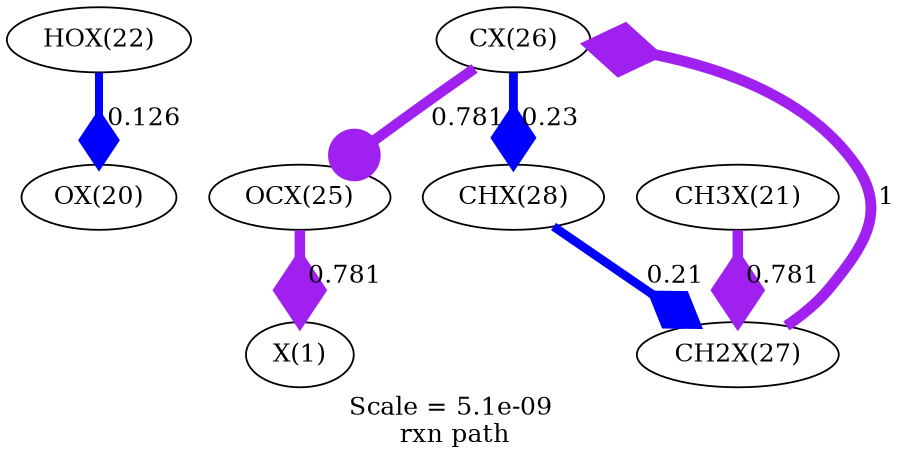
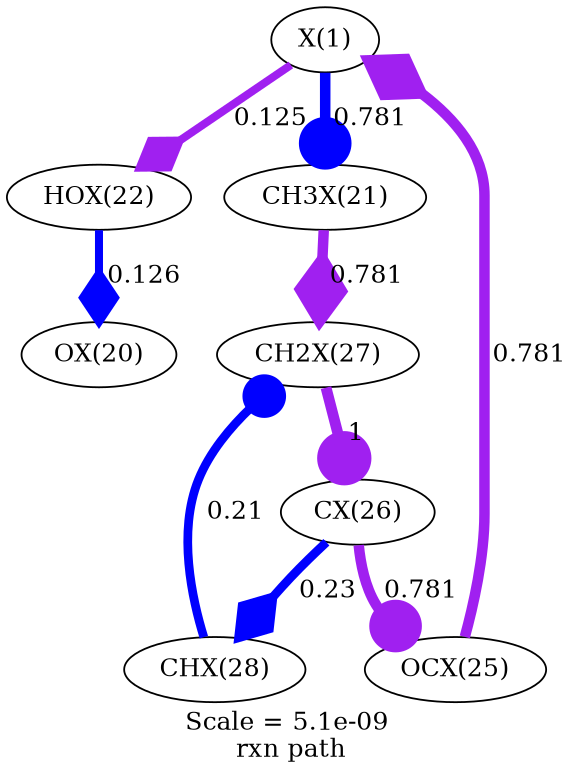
none -> (325, 97)
none -> (236, 103)
(843, 150) -> (332, 412)
(603, 261) -> (190, 514)
